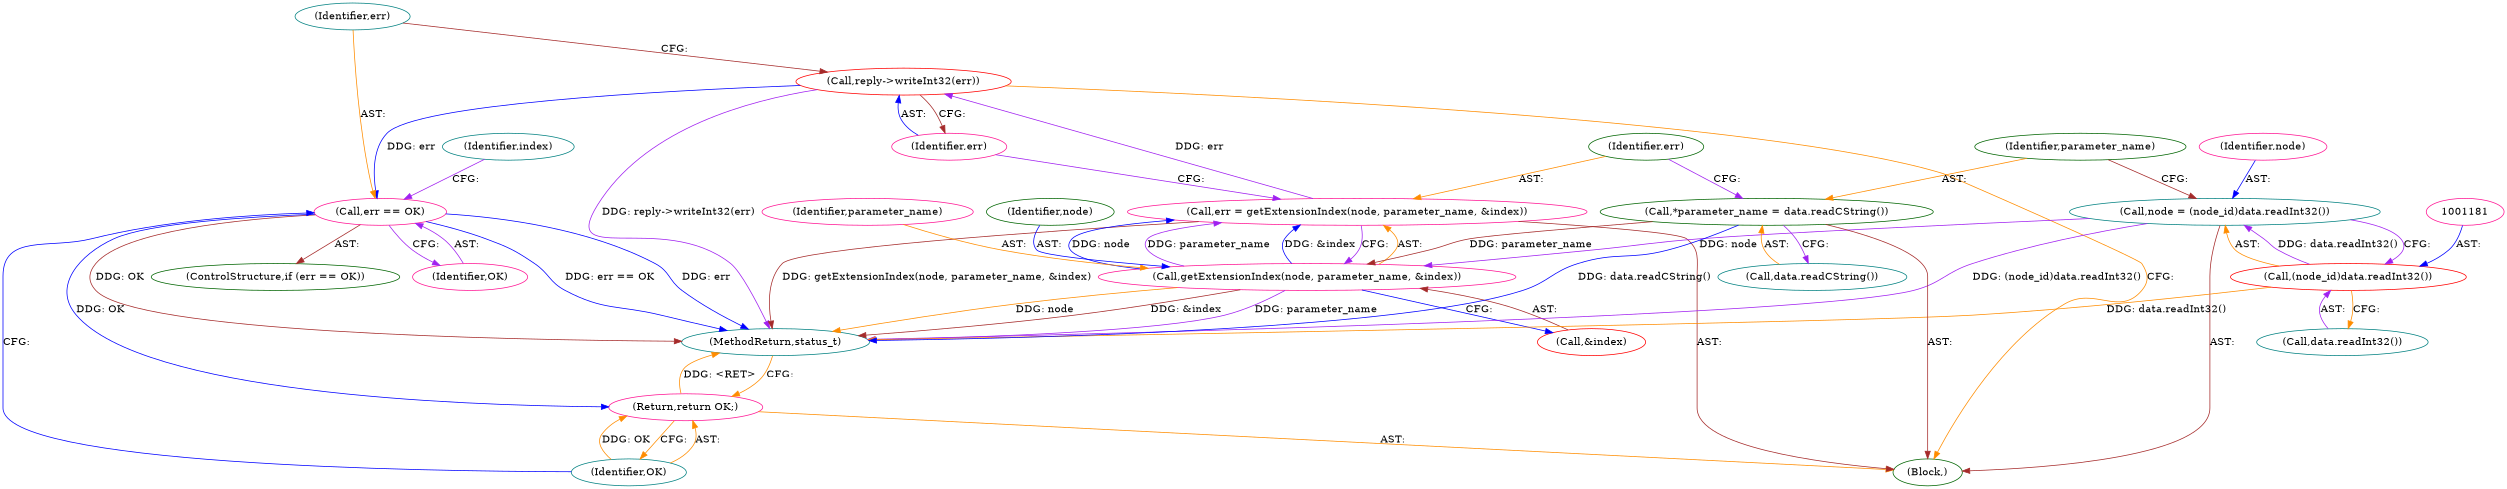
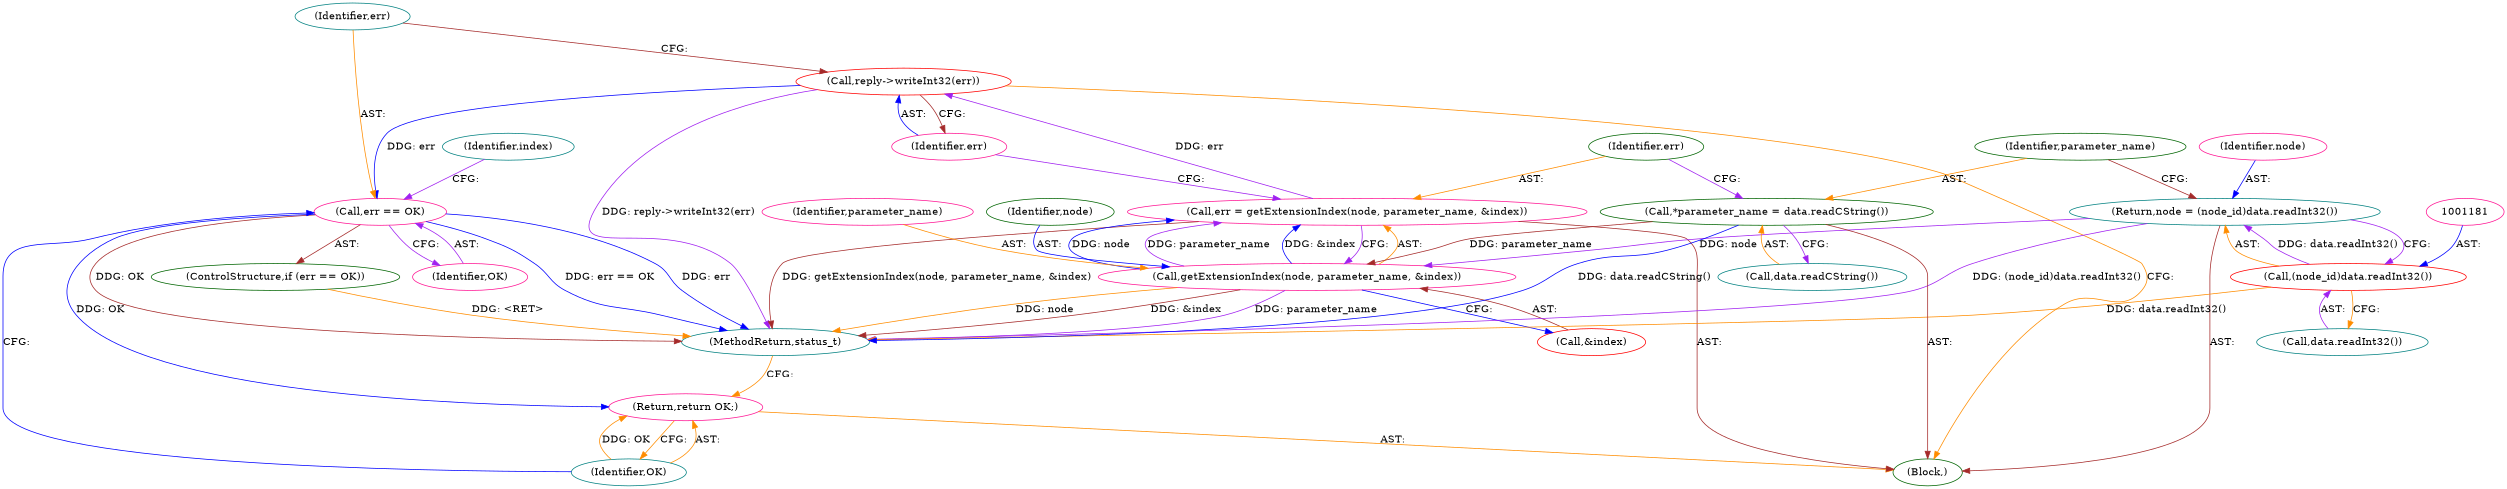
(2225, 212) -> (2225, 212)
(686, 367) -> (504, 319)
